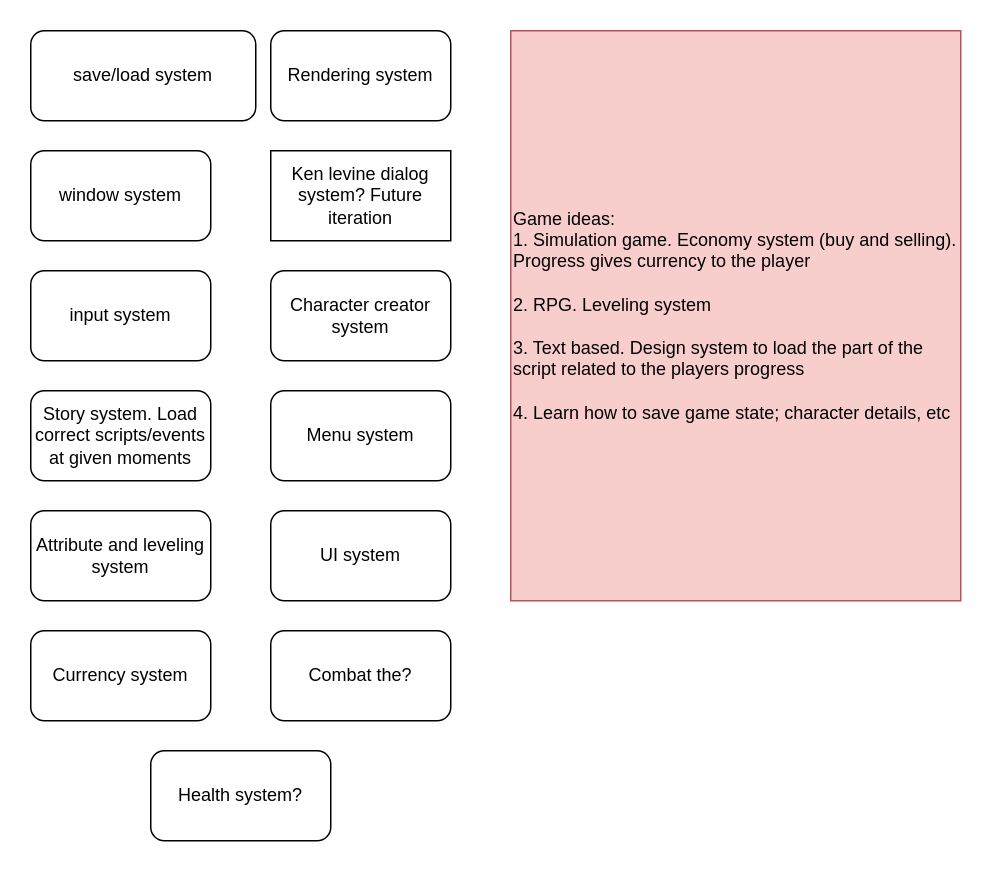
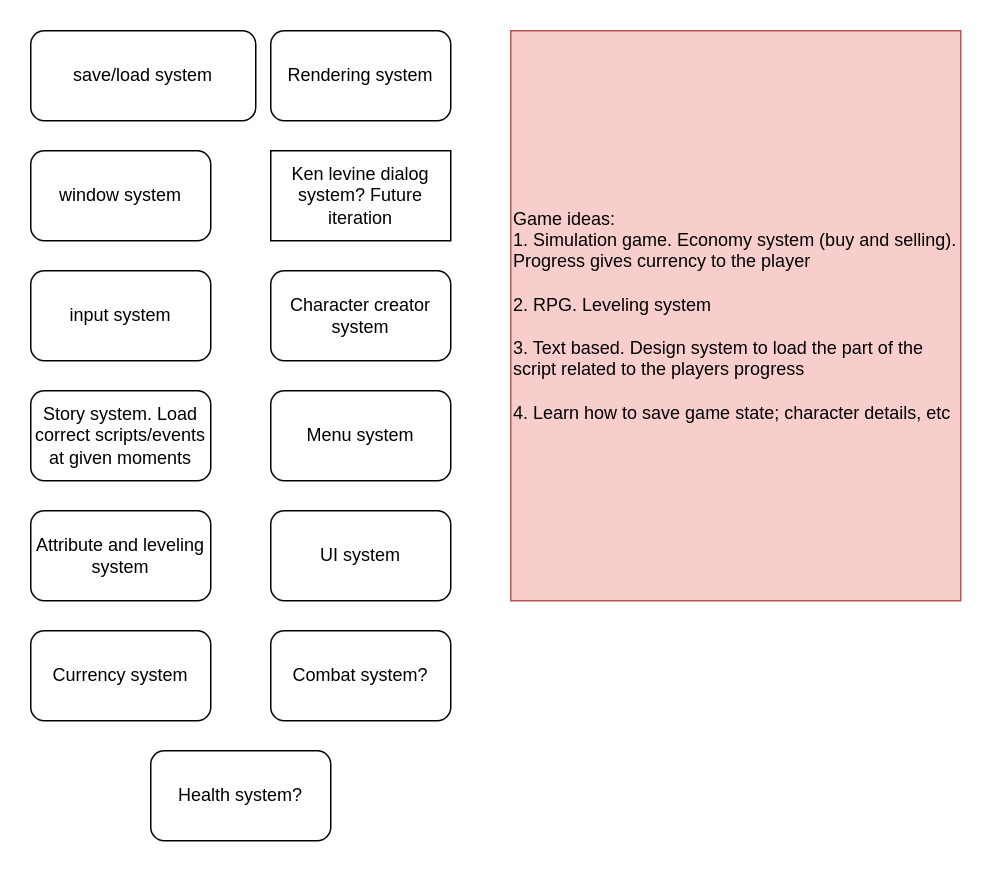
(361, 676) -> (361, 676)
